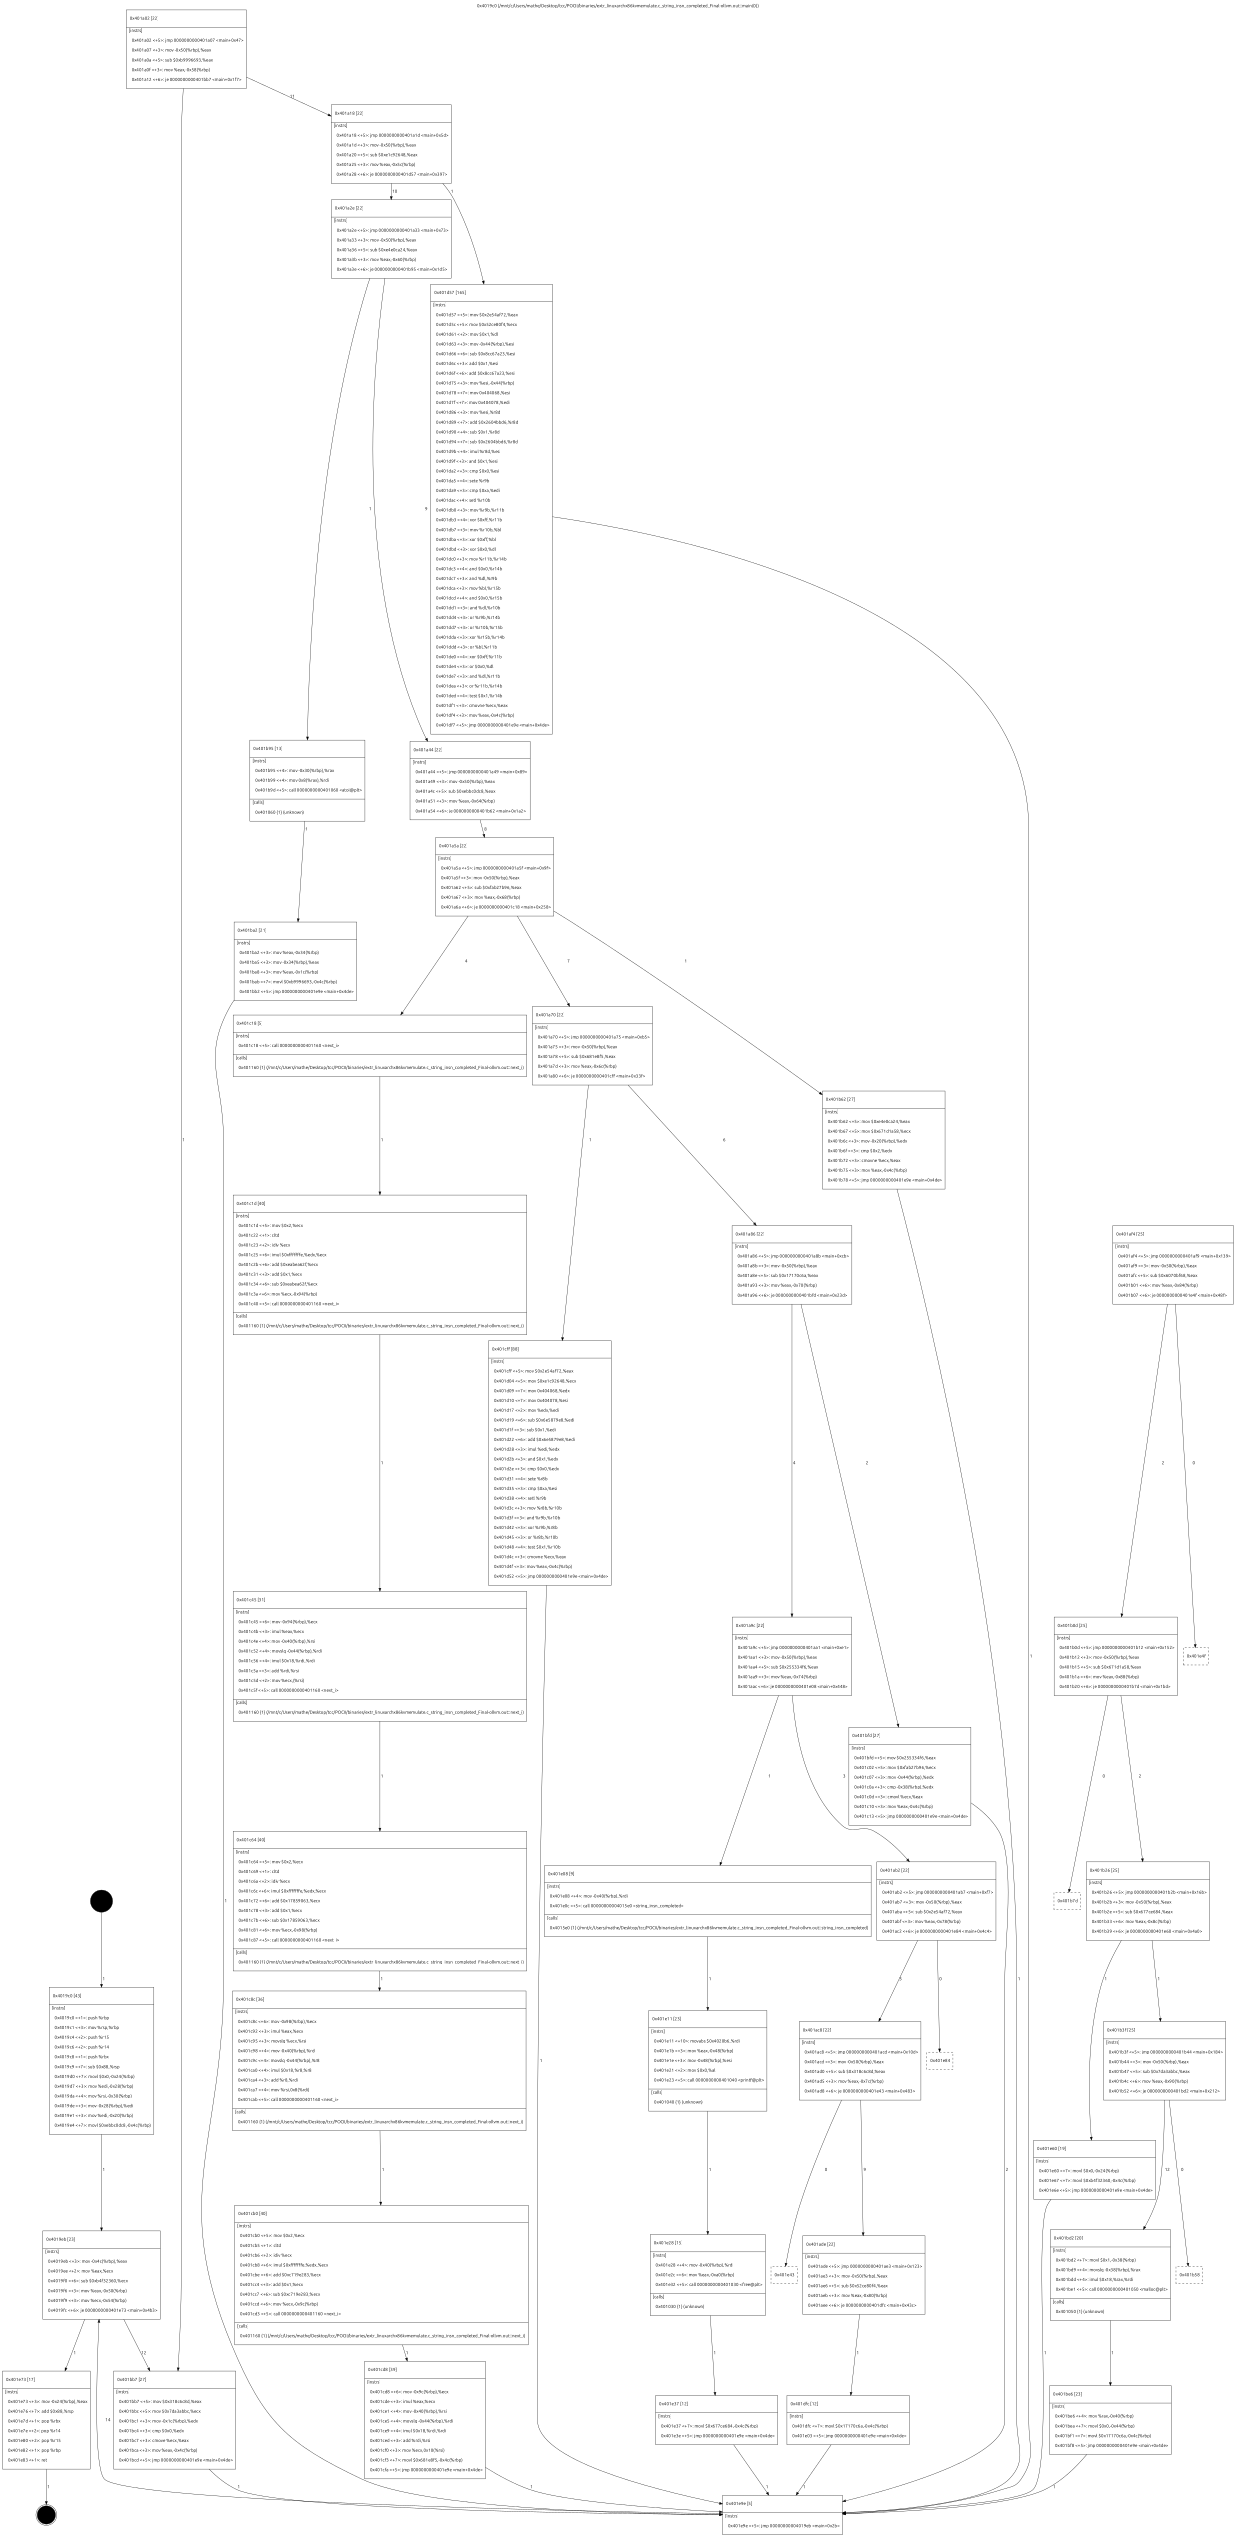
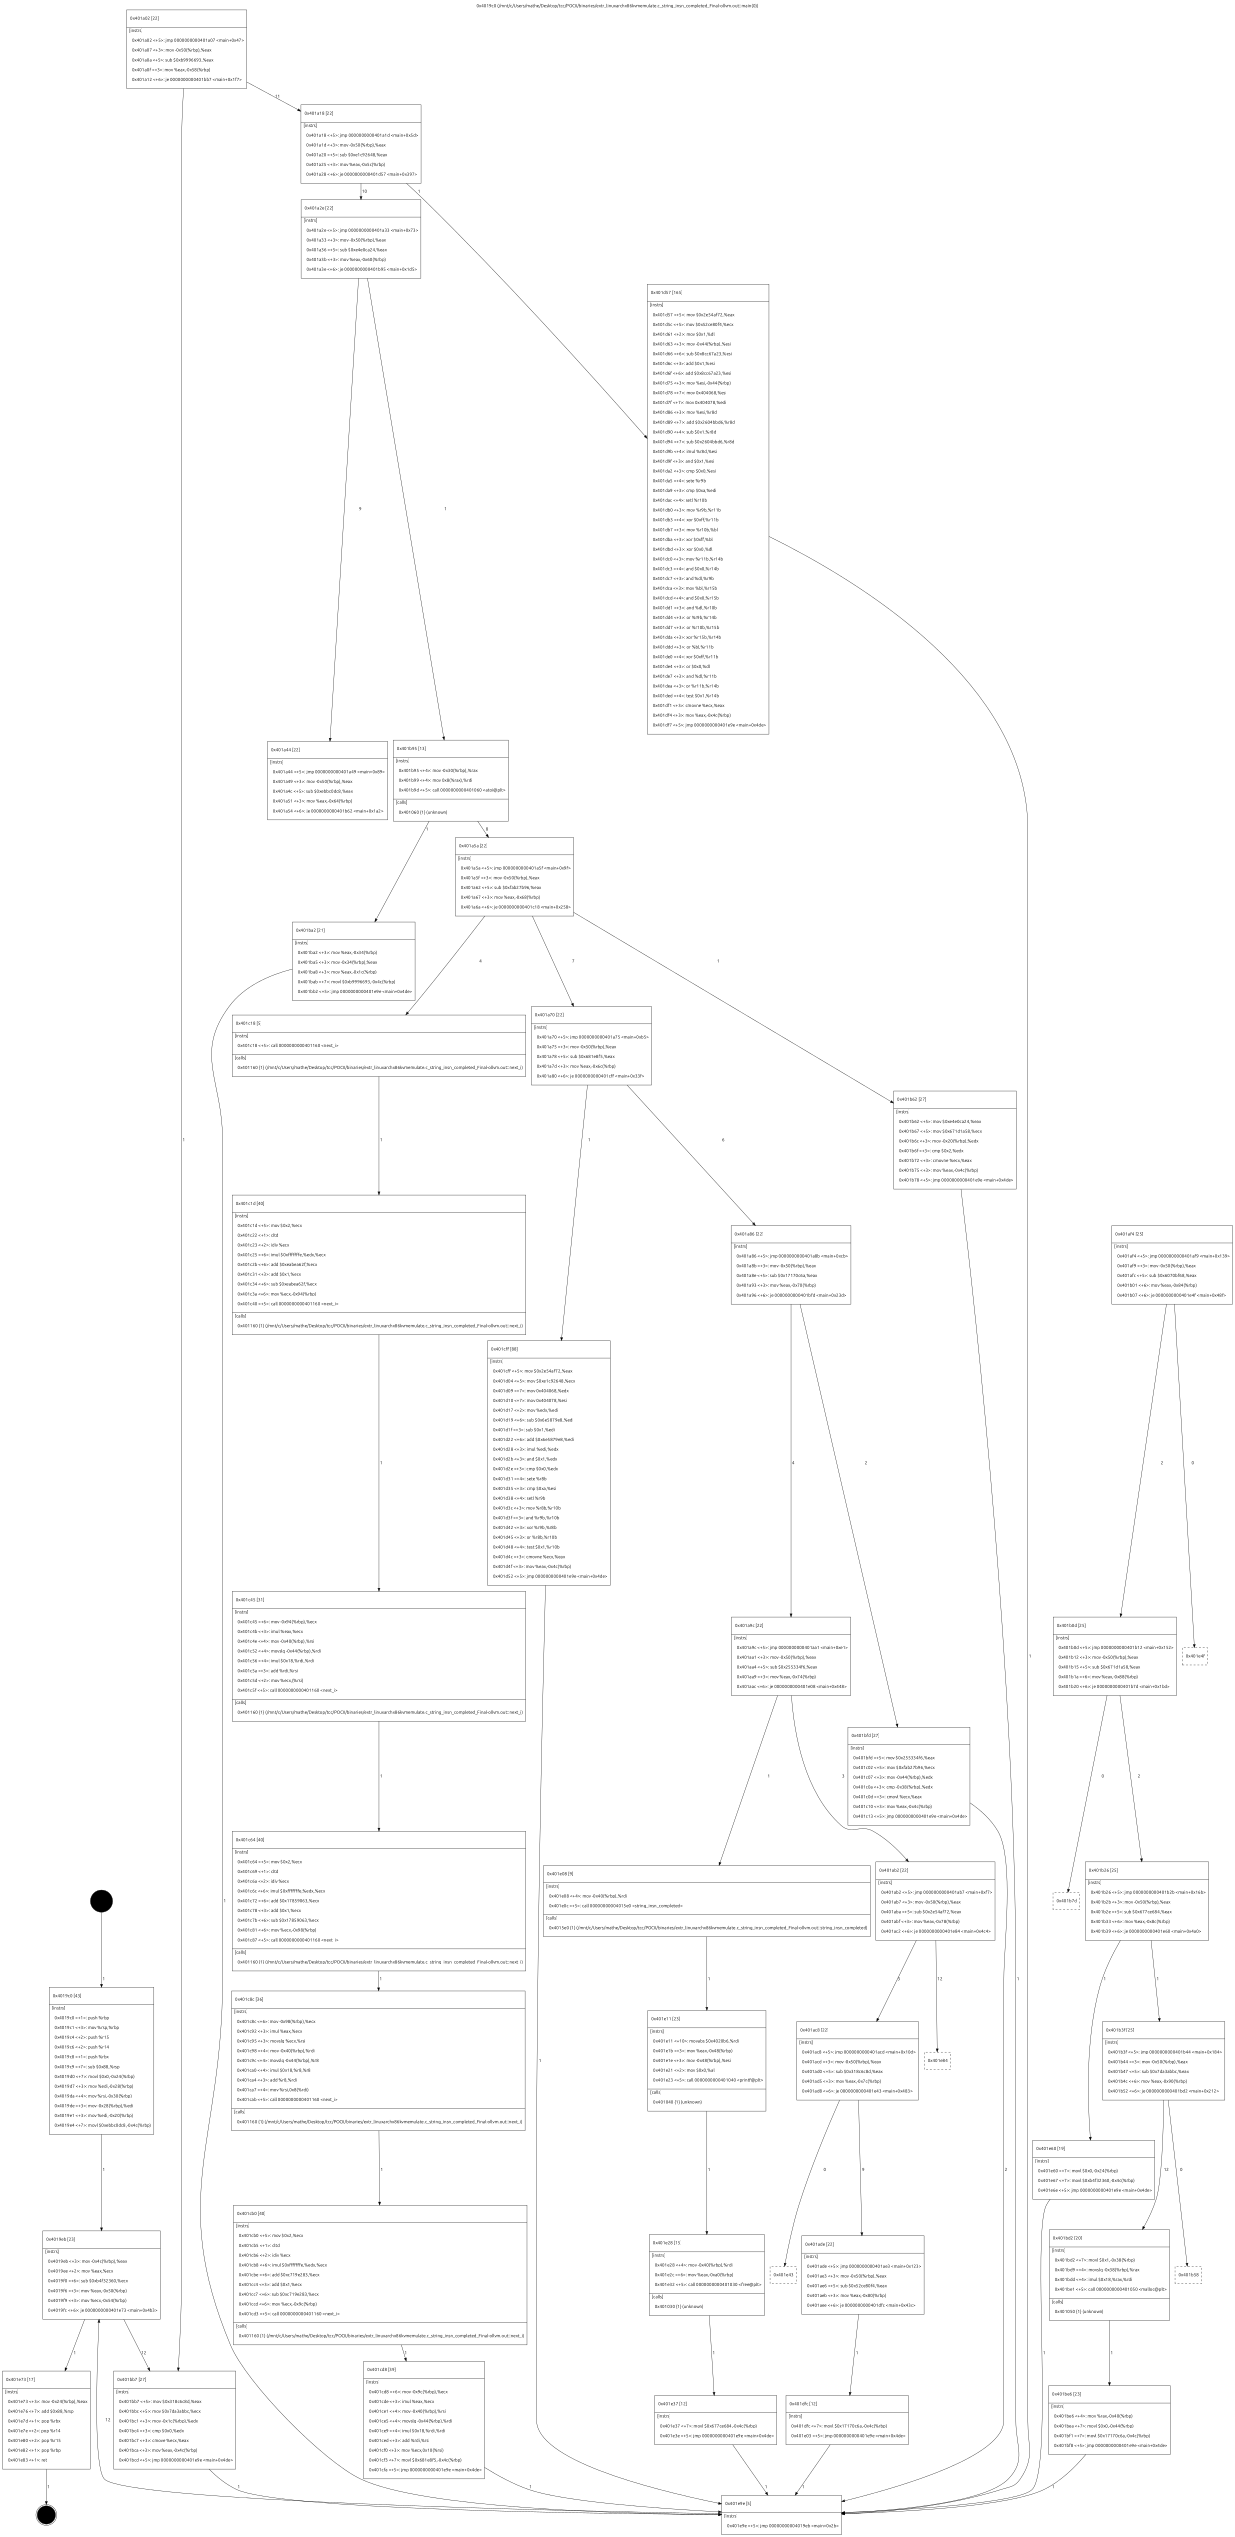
(482, 827) -> (482, 828)
(940, 1979) -> (940, 1979)
(108, 2420) -> (108, 2420)
